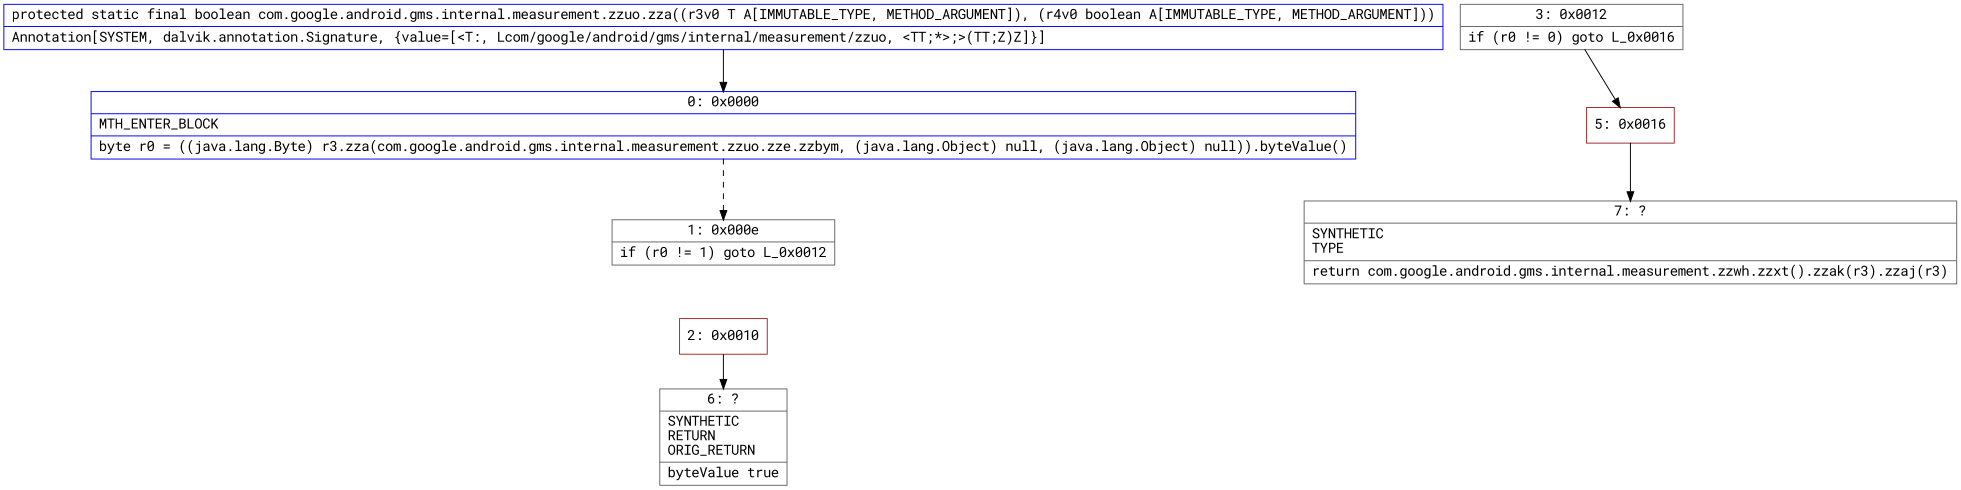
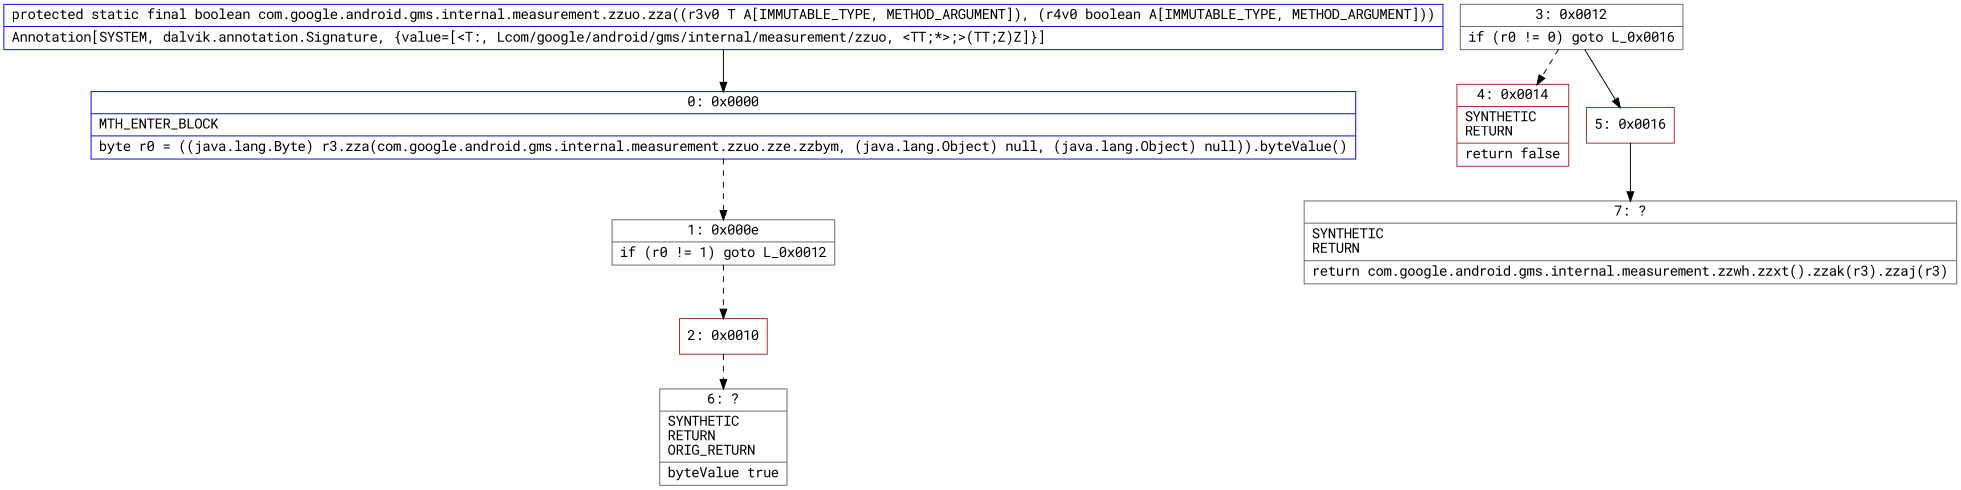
none -> (1513, 125)
(1328, 249) -> (1336, 249)
none -> (723, 287)
(723, 367) -> (723, 367)
